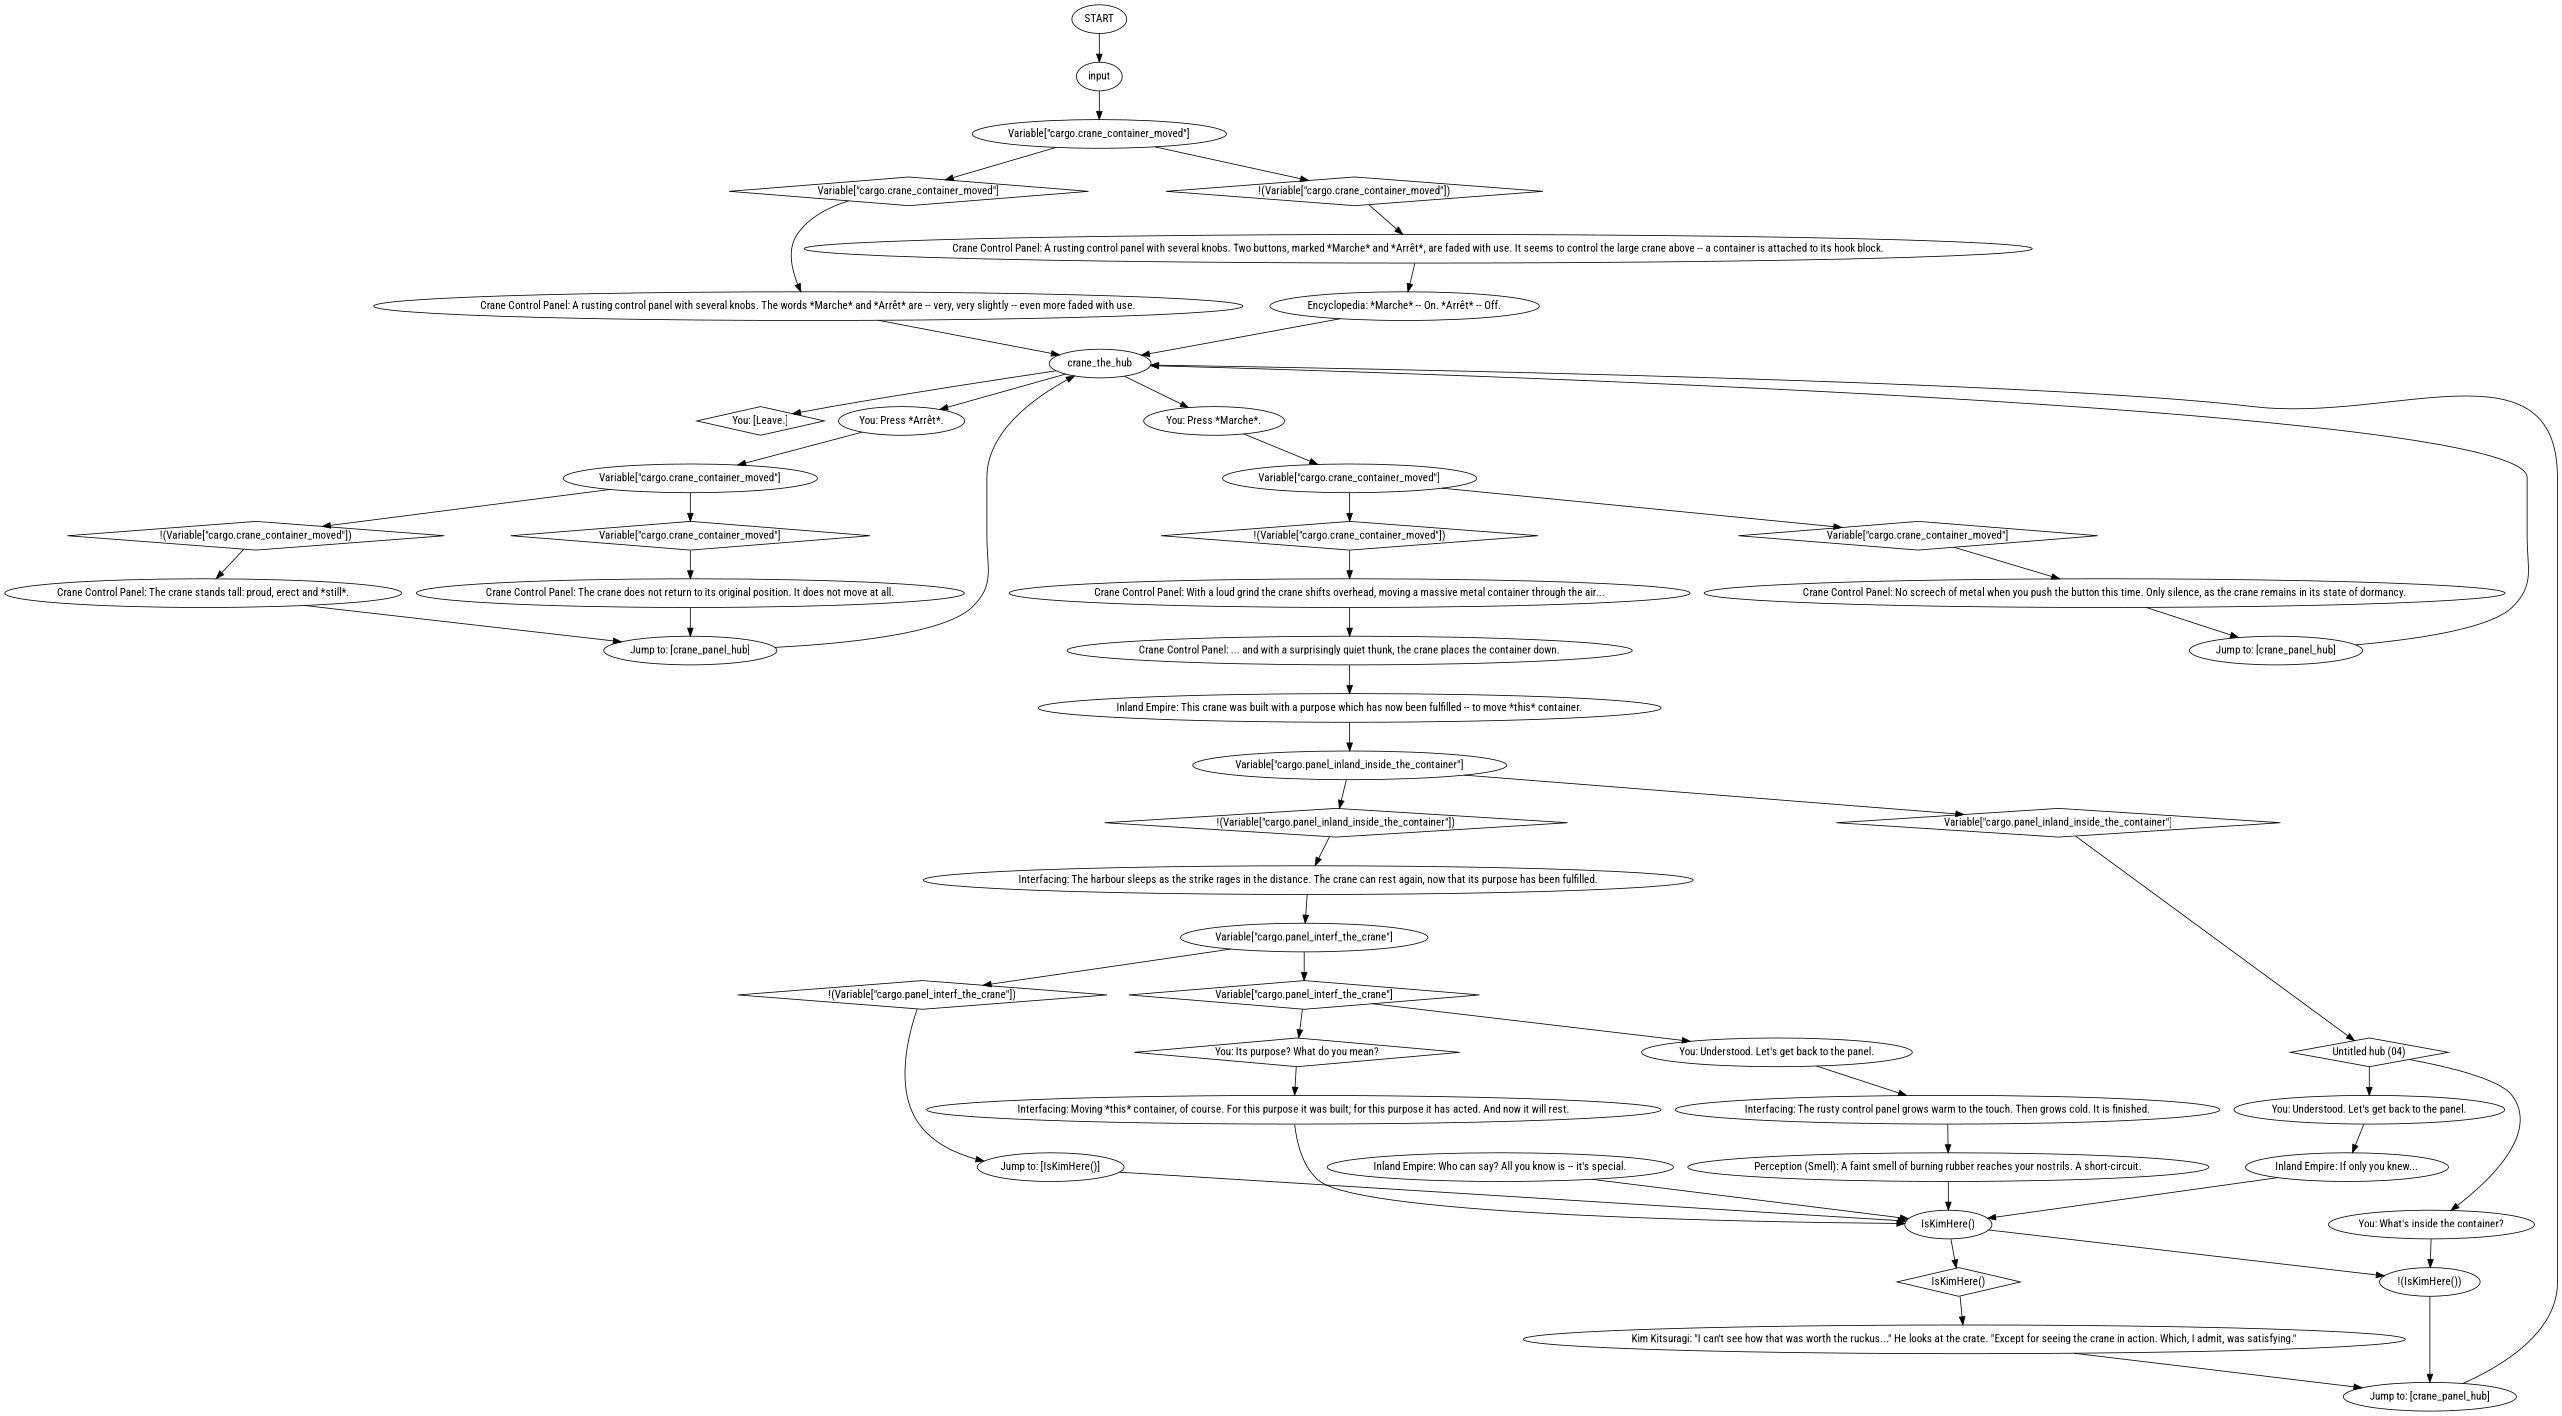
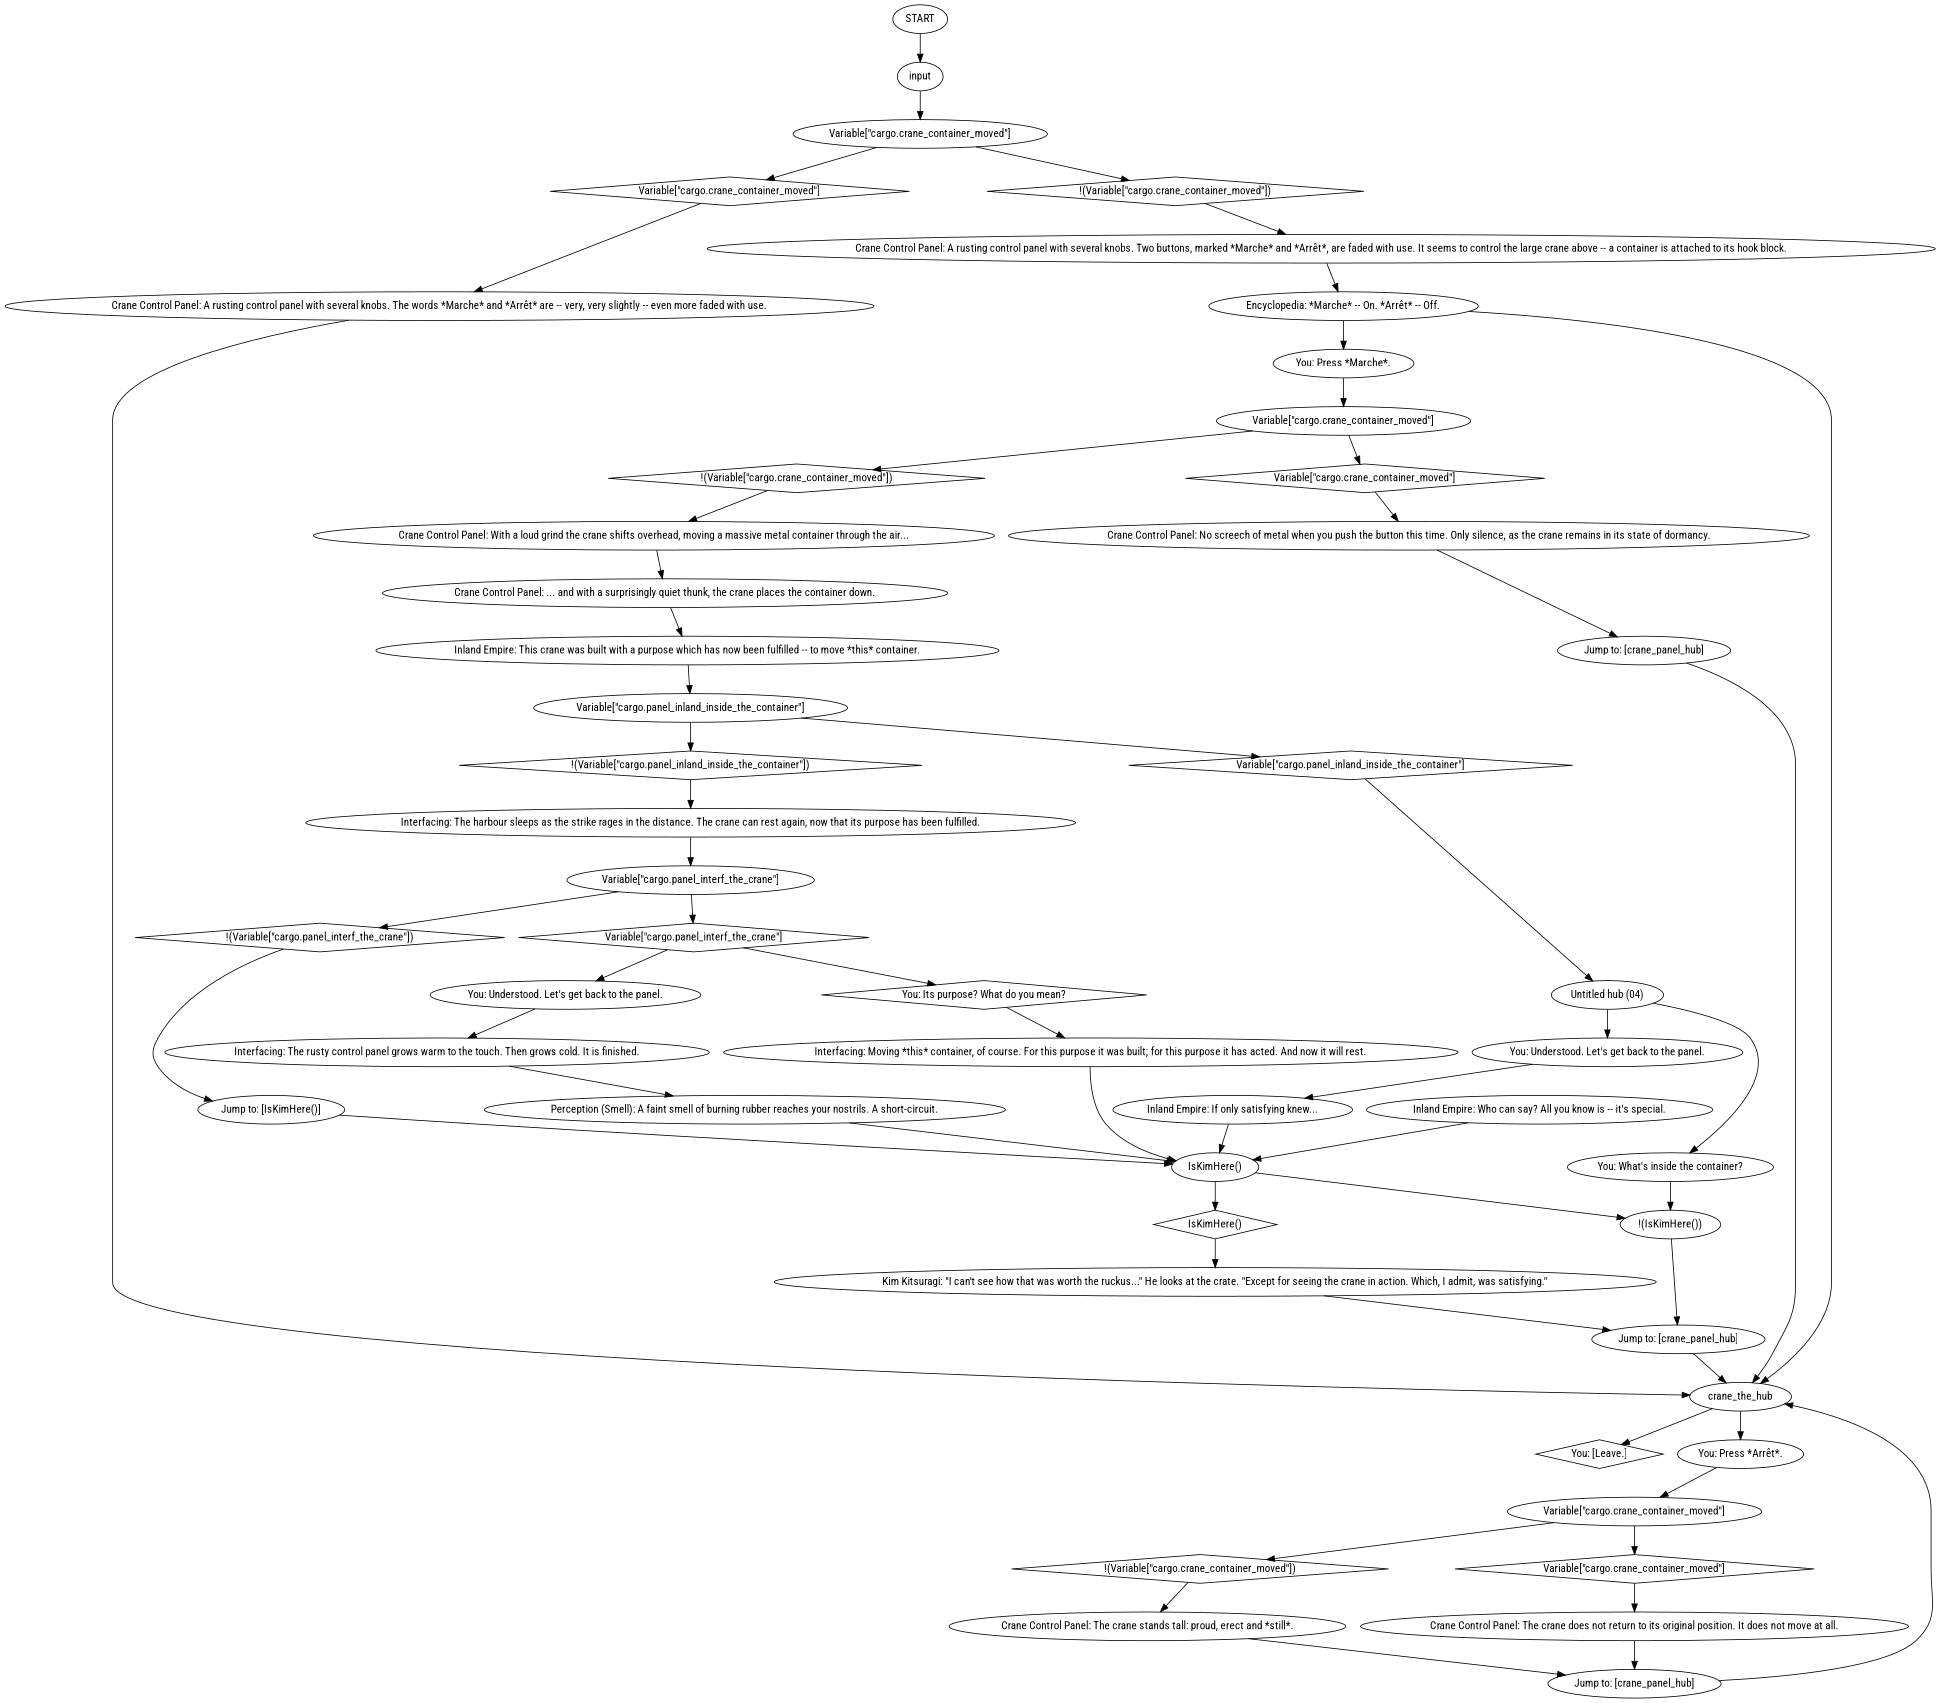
(1153, 390) -> (1344, 331)
(2369, 1052) -> (1607, 995)
(2347, 1167) -> (1233, 1110)
